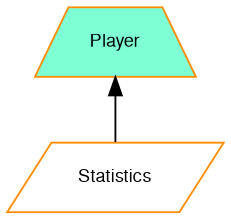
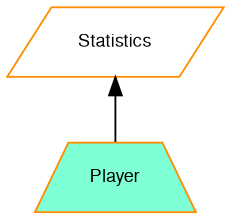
(115, 119) -> (115, 119)
